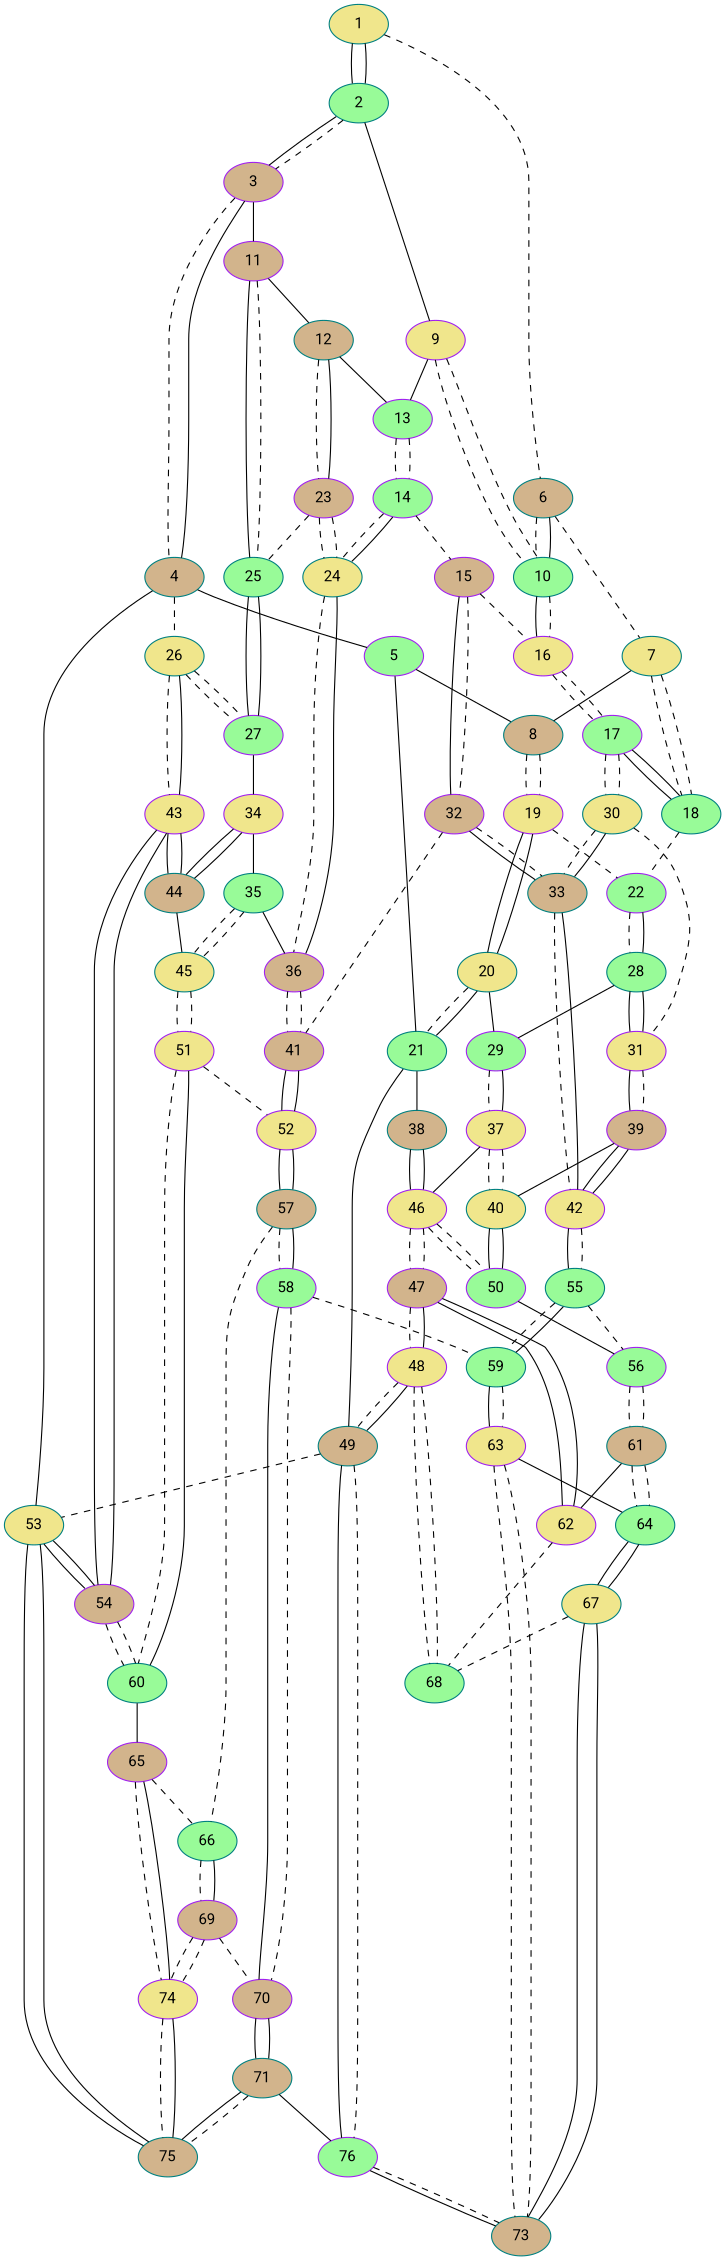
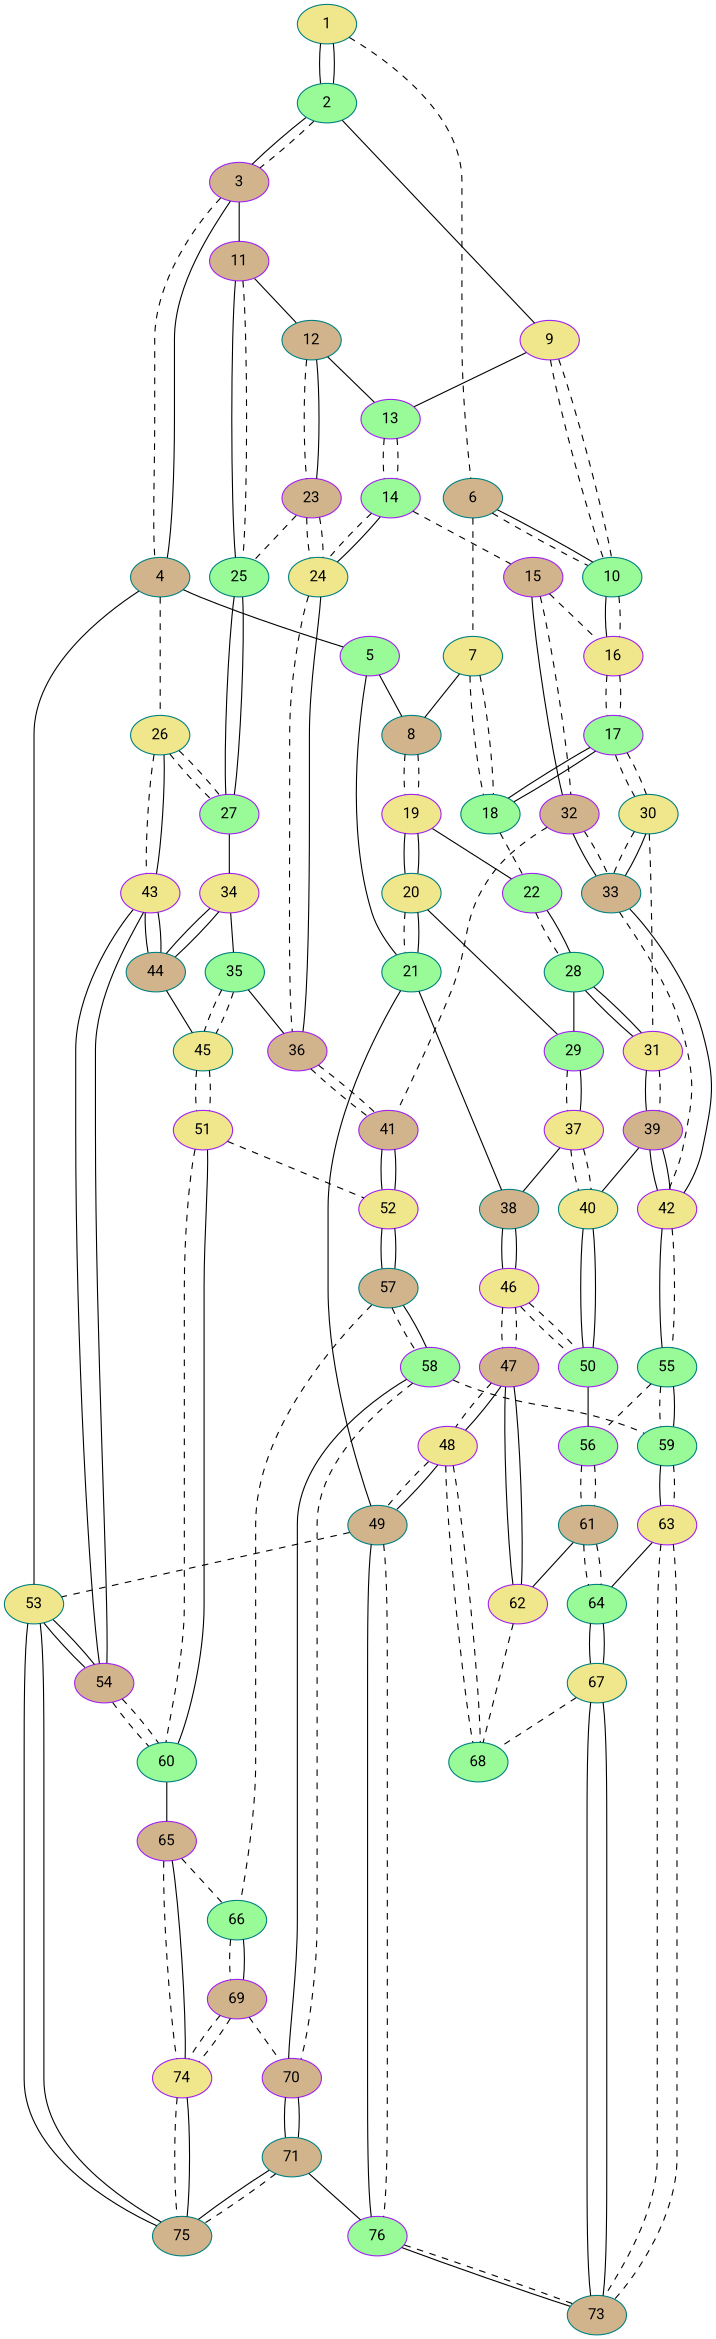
(574, 845) -> (472, 854)
(457, 1170) -> (541, 1170)
